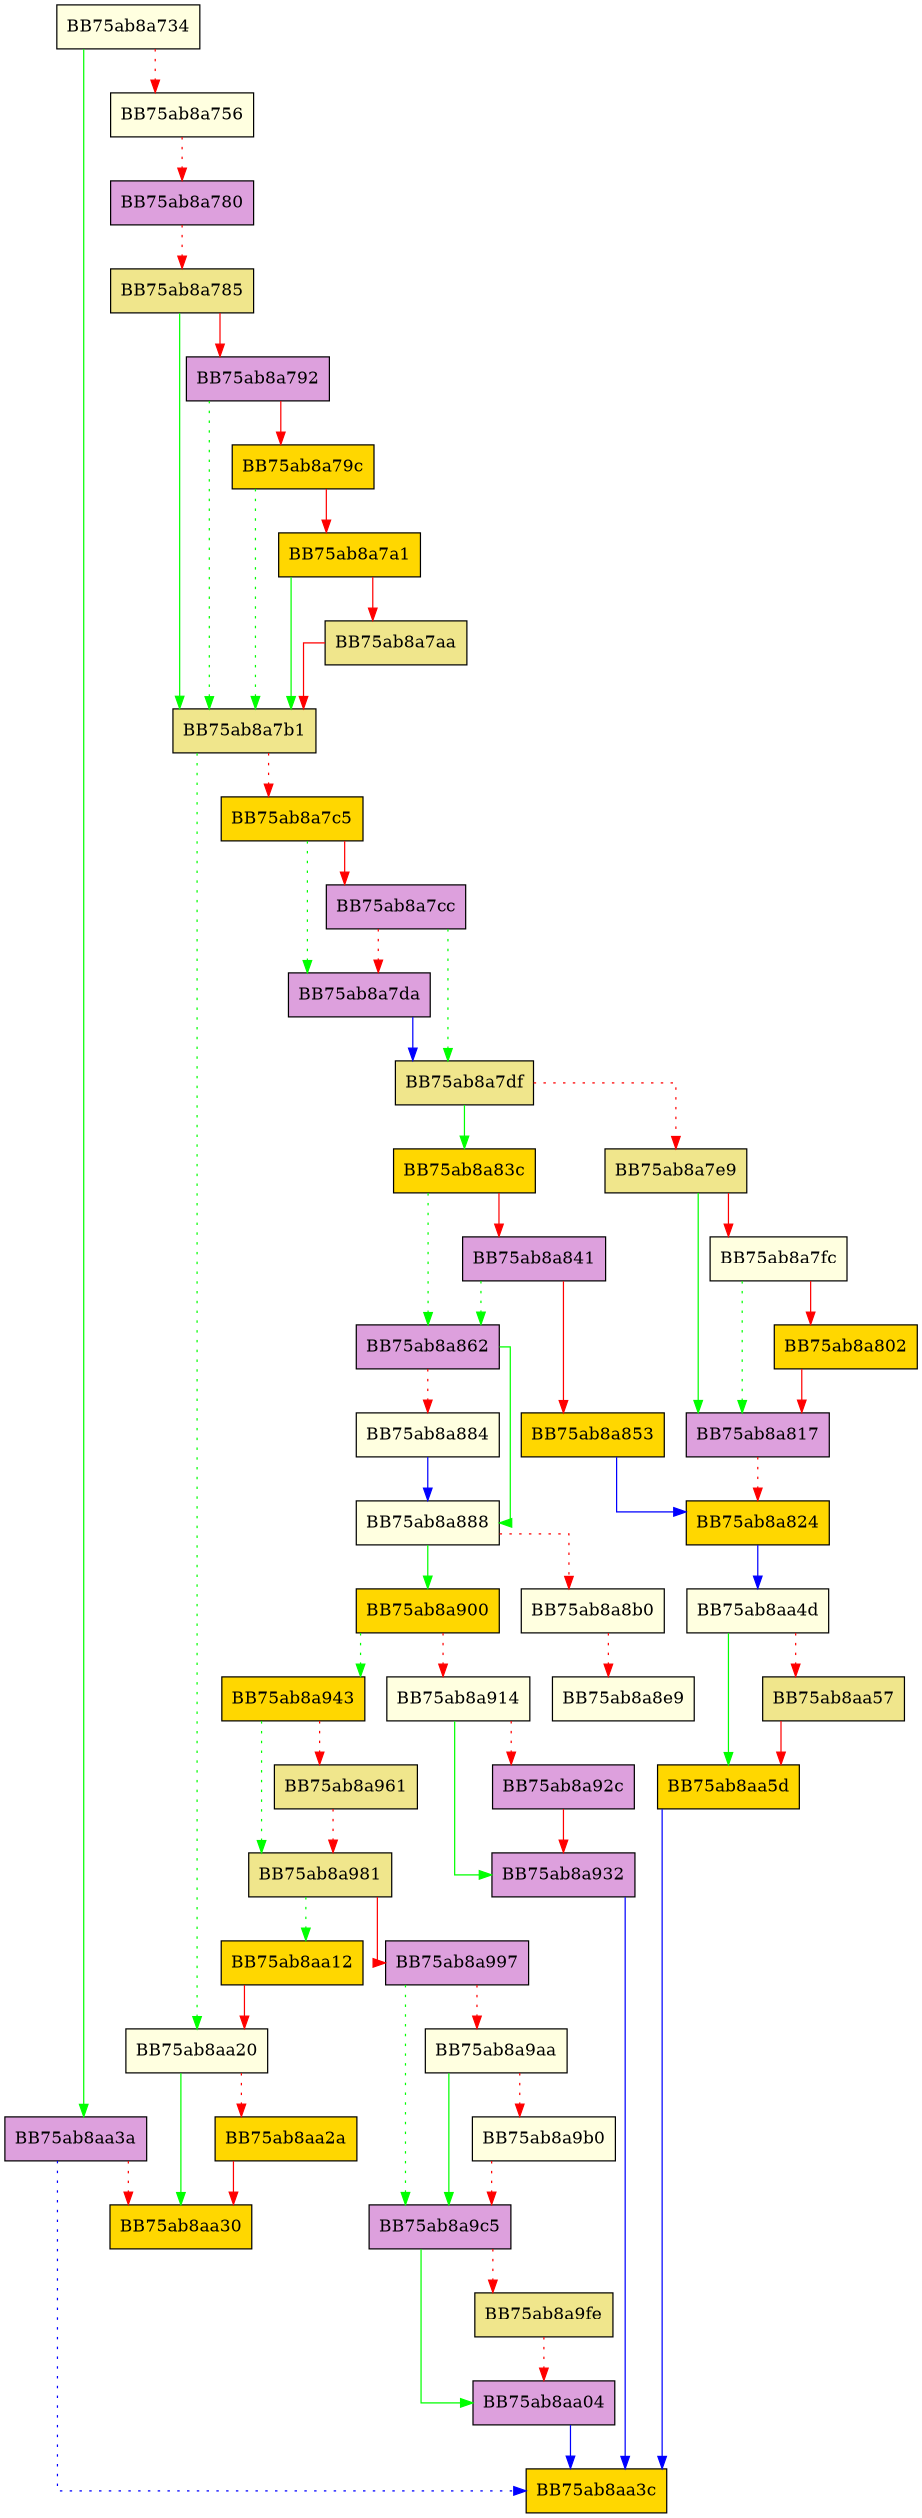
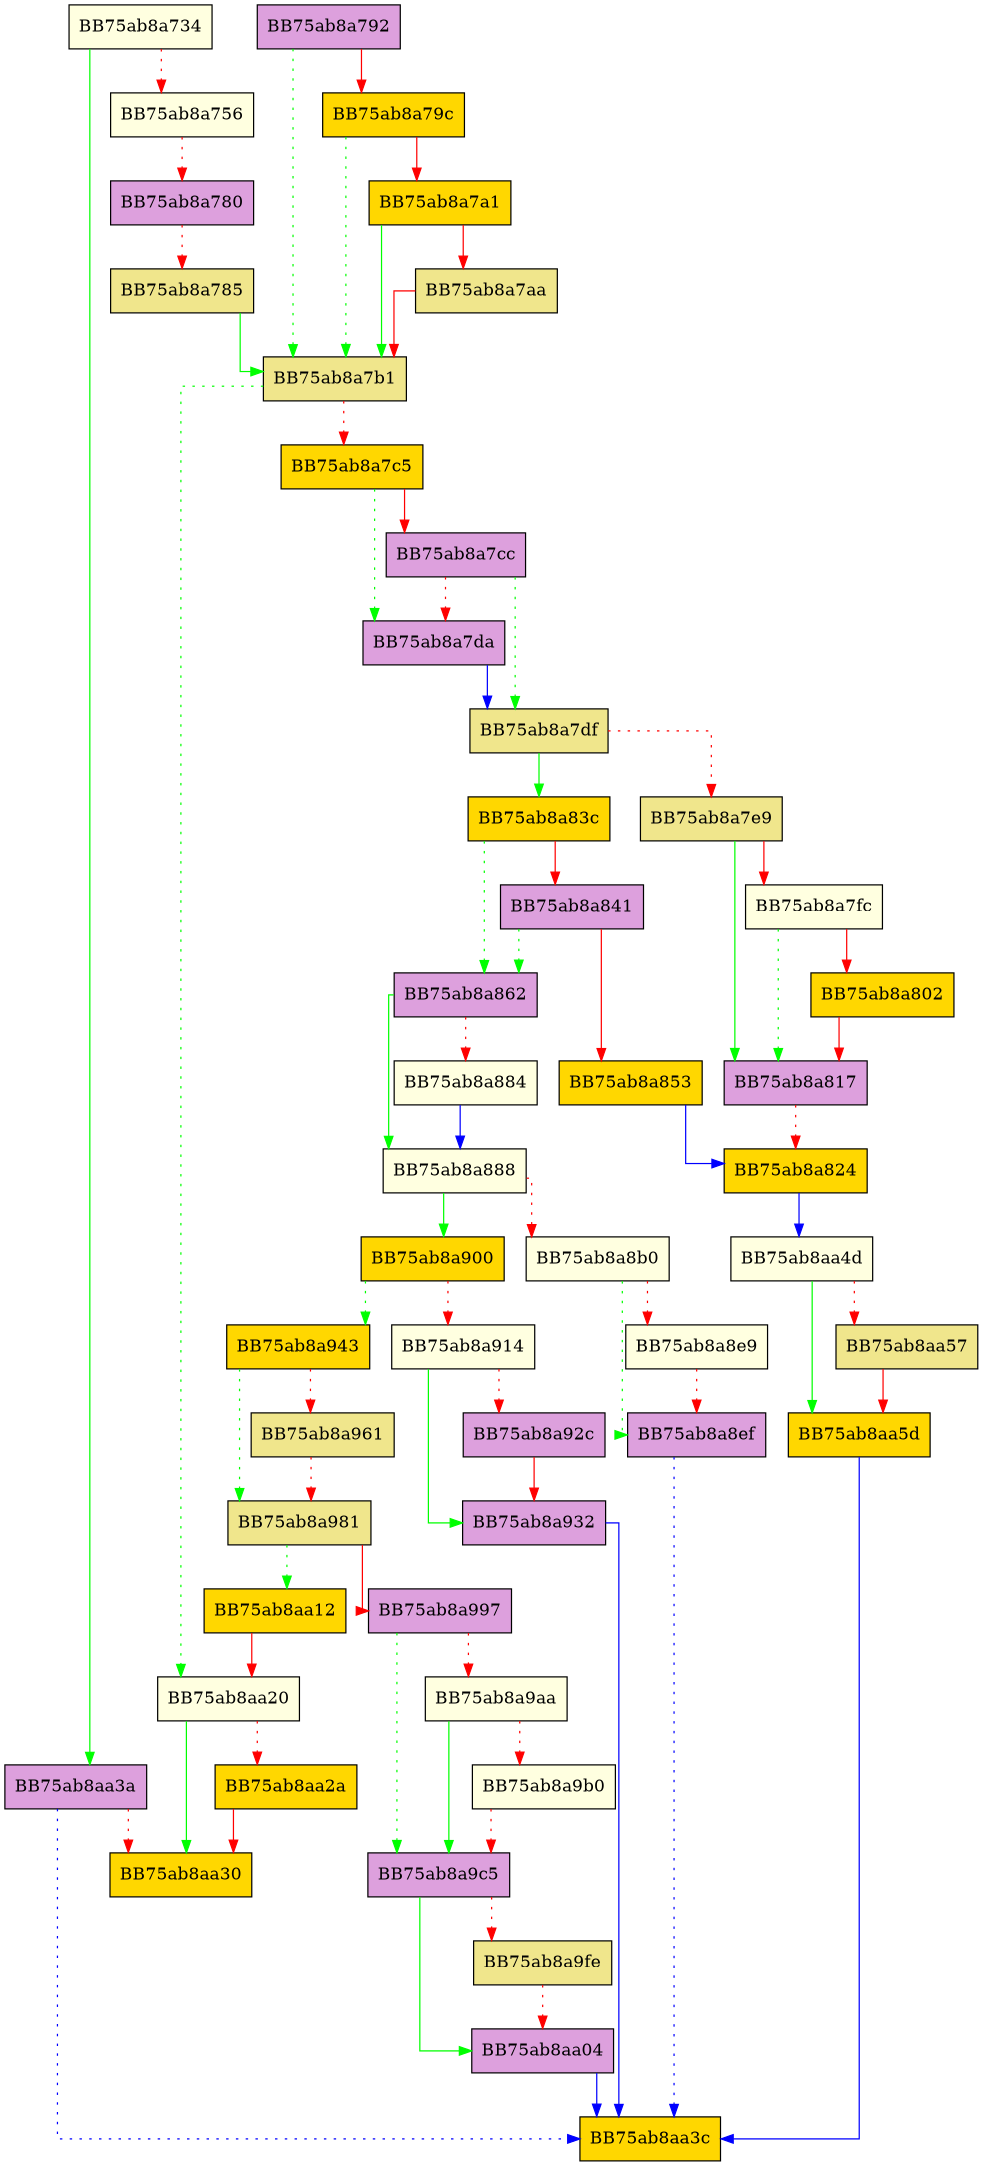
(220, 329) -> none
none -> (697, 1435)
